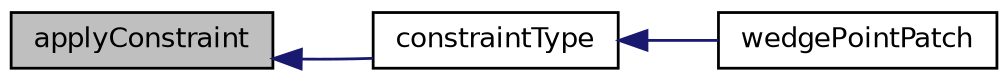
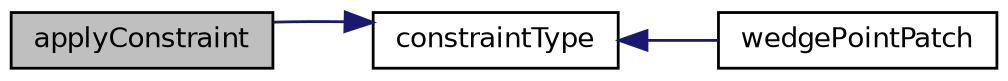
(337, 59) -> (309, 22)
